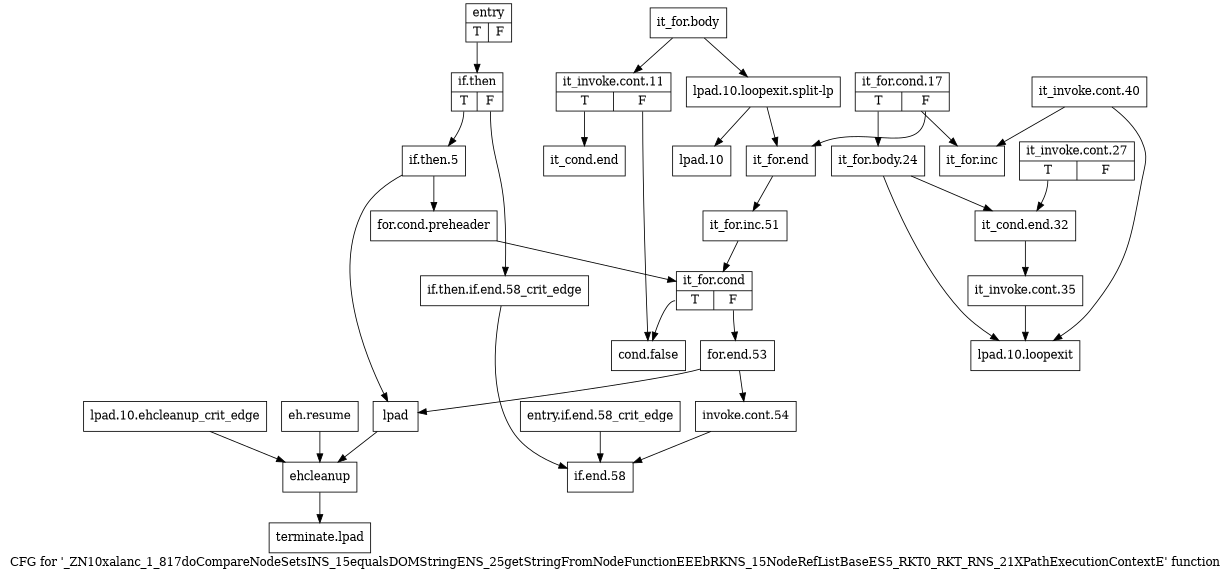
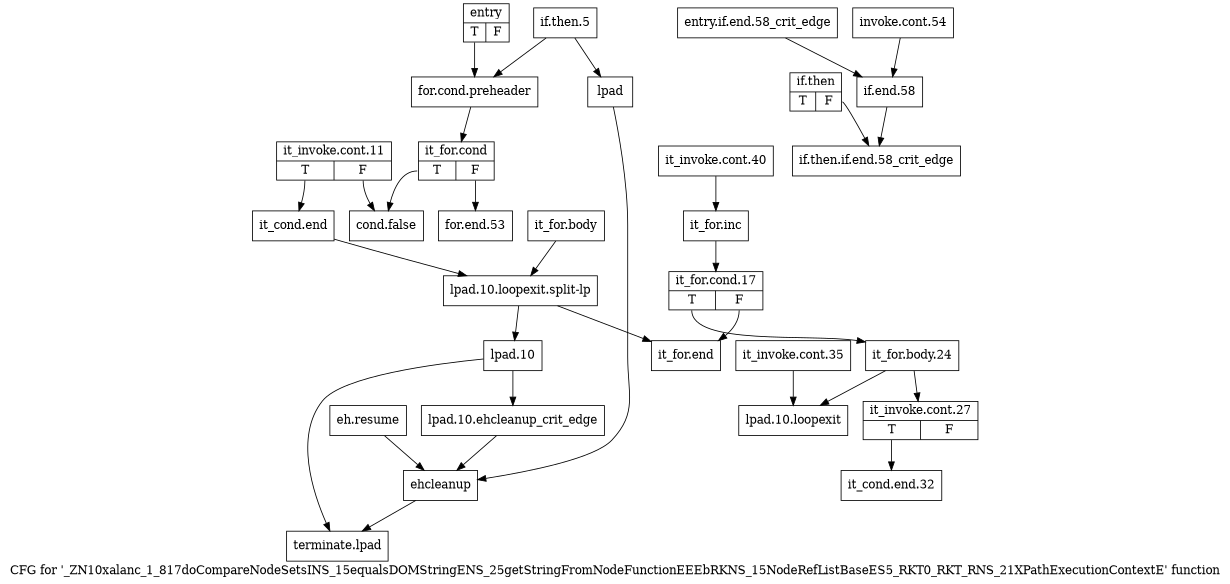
(477, 53) -> (475, 55)
(656, 53) -> none
(936, 125) -> (716, 252)
(461, 126) -> none
(948, 192) -> (916, 382)
(745, 226) -> none
(1133, 227) -> none
(1025, 254) -> none
none -> (396, 257)
(741, 382) -> none
none -> (513, 384)
none -> (339, 389)
(564, 393) -> none
(499, 394) -> (884, 122)
